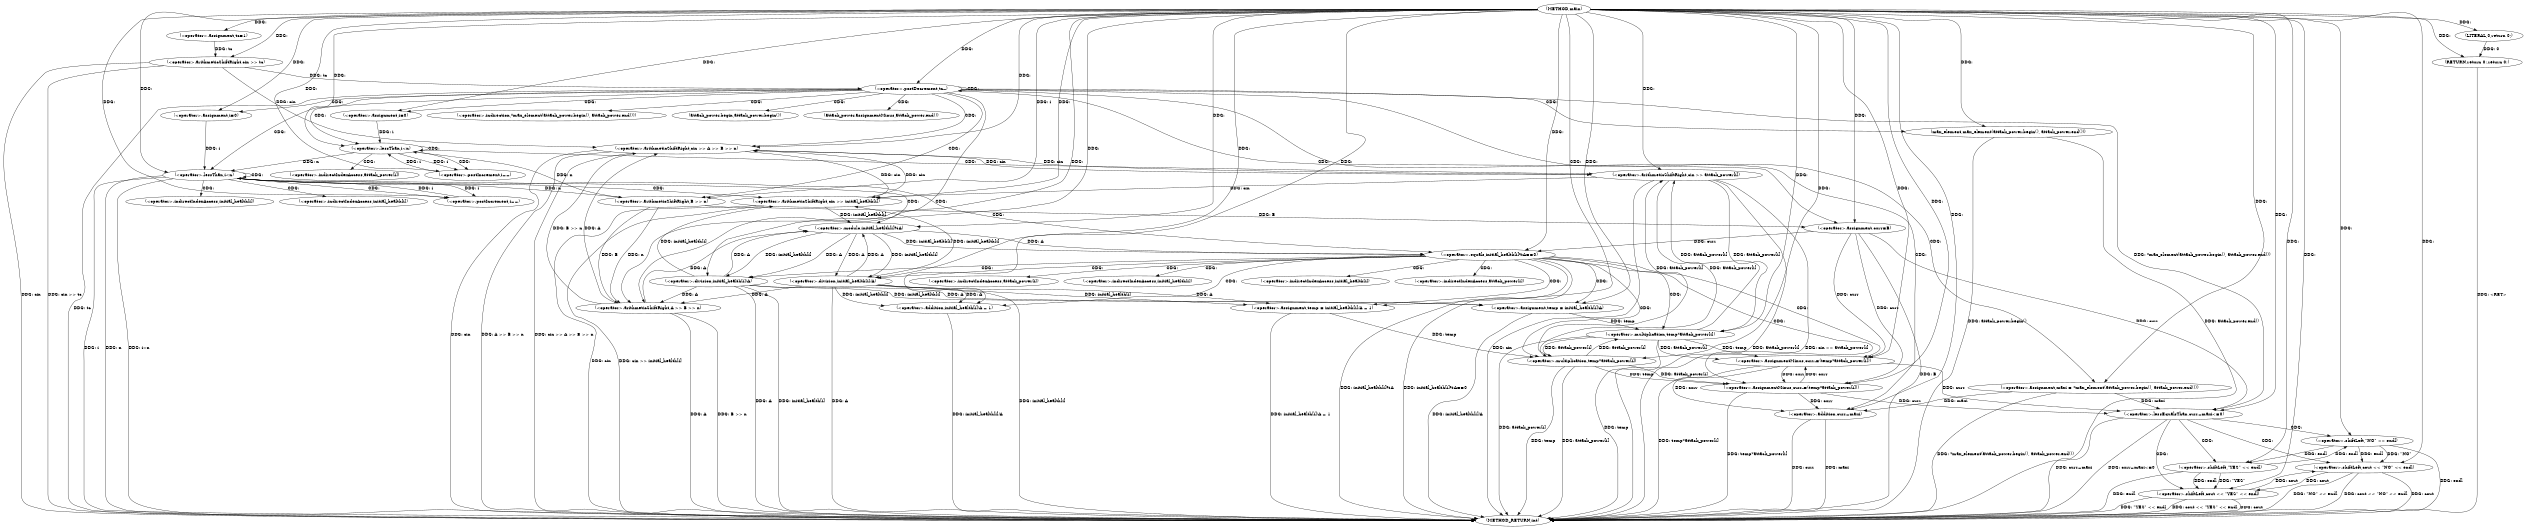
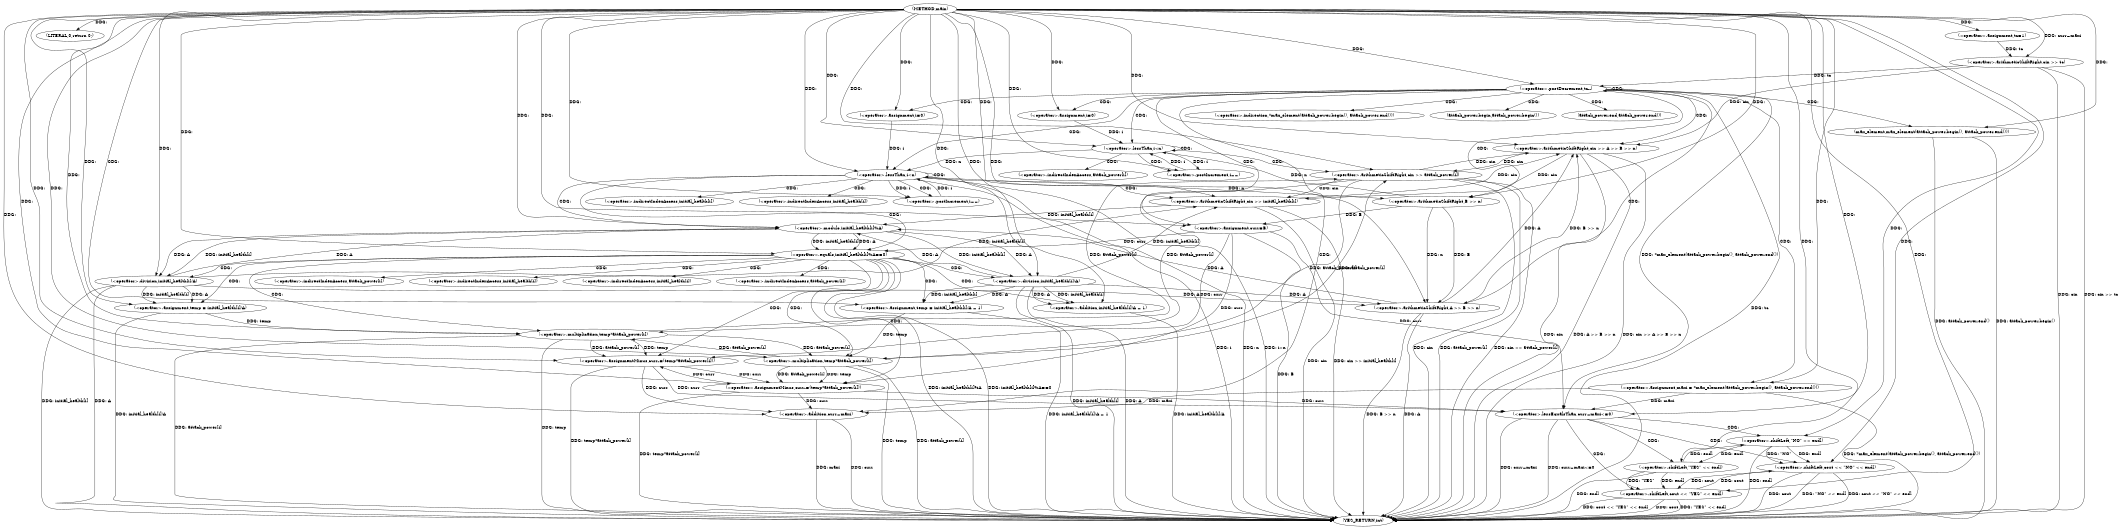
(282, 36) -> (2063, 36)
(2477, 62) -> none
(1044, 102) -> (1760, 102)
(882, 116) -> (1620, 116)
(1240, 188) -> (1329, 188)
(1513, 521) -> (1363, 521)
